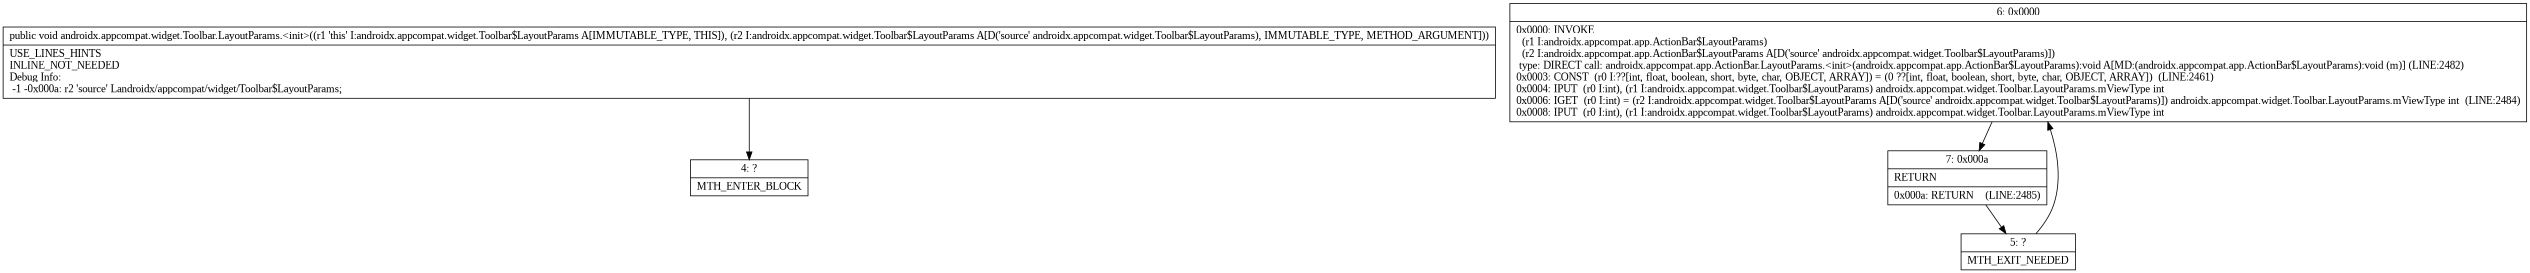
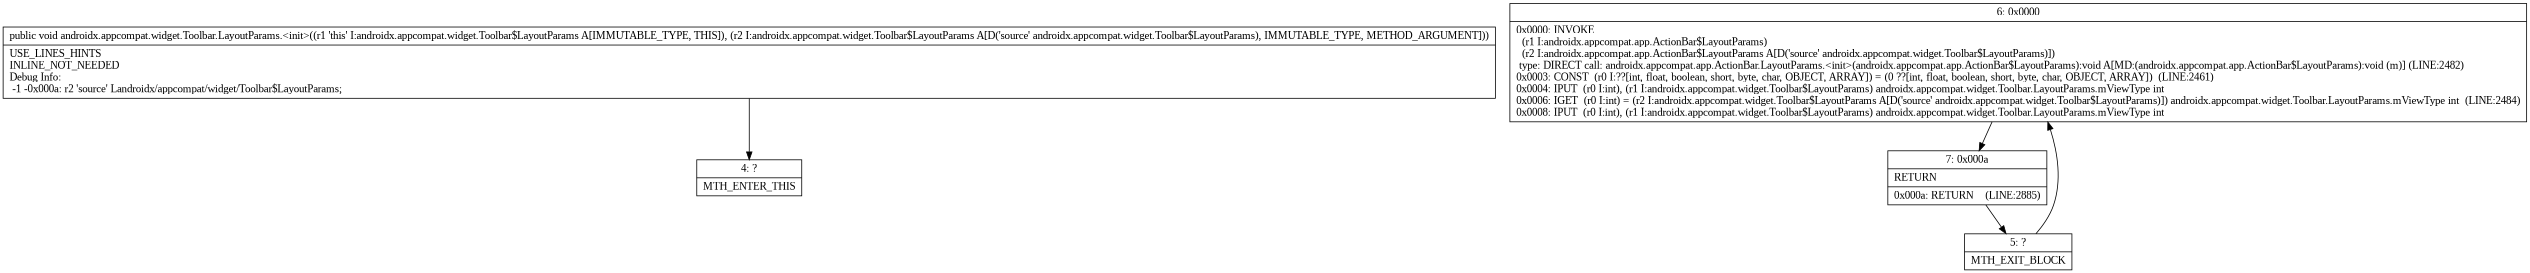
(749, 186) -> (749, 186)
(1967, 195) -> (1967, 195)
(2018, 260) -> (2018, 260)
